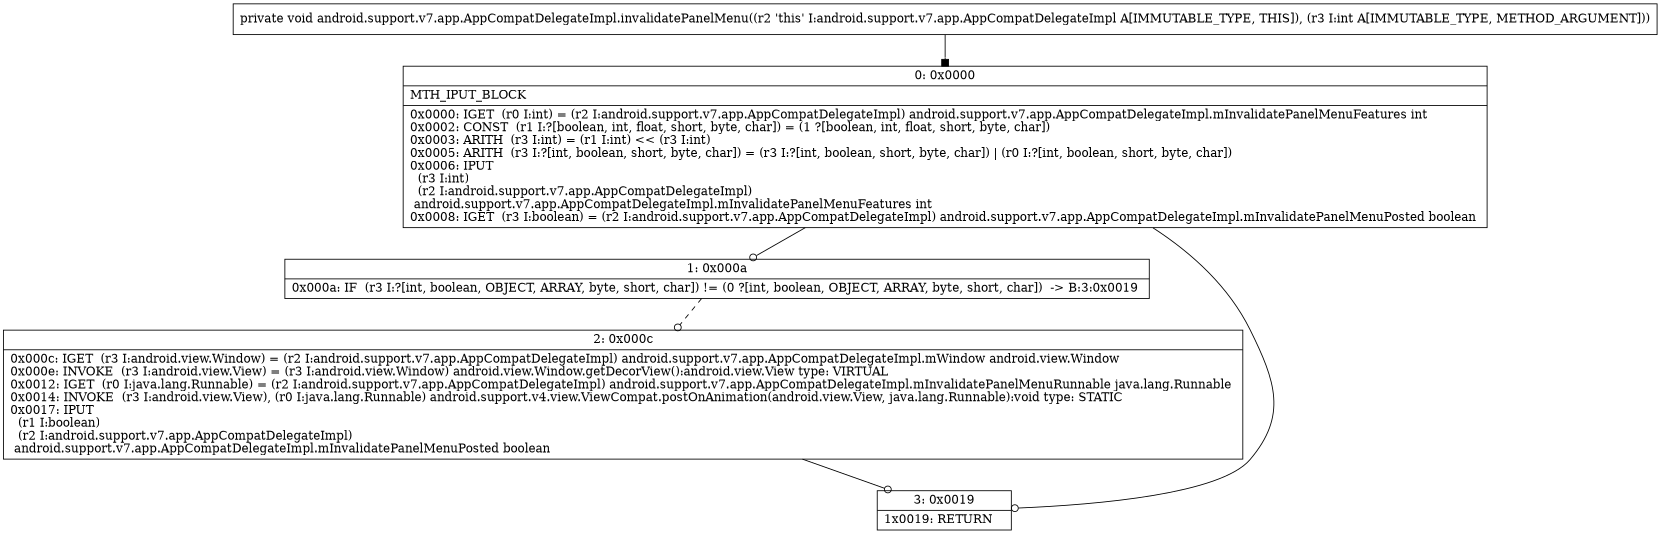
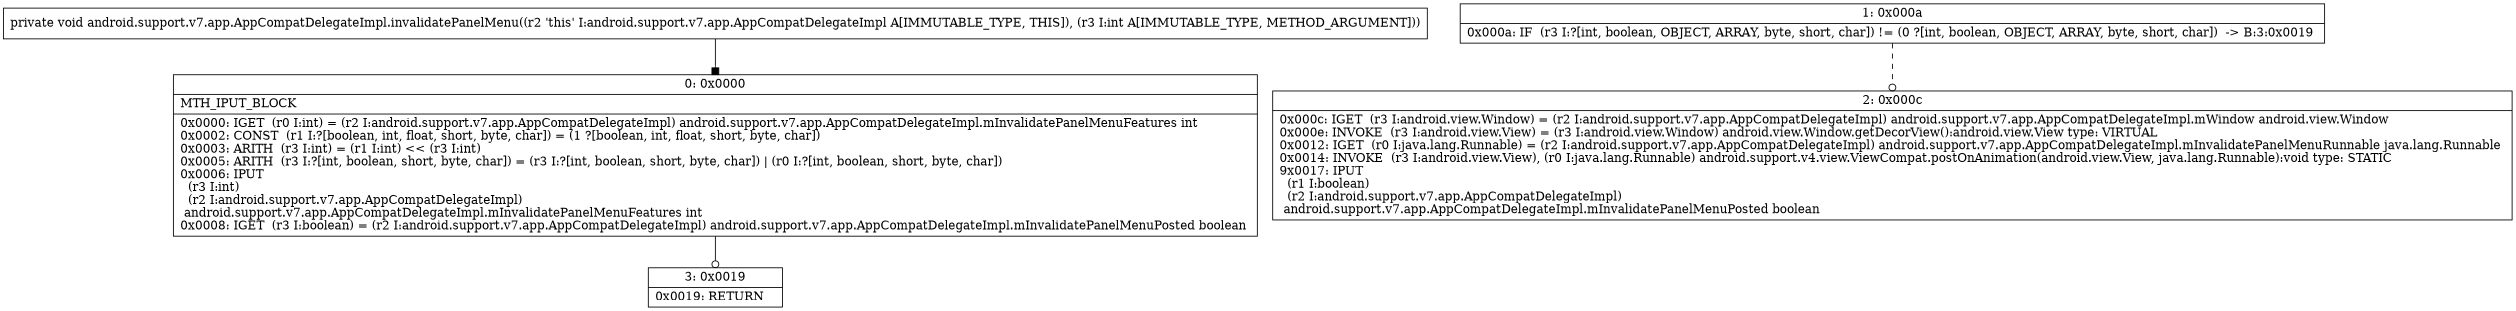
(781, 242) -> none
(56, 410) -> (1325, 171)
(843, 474) -> none
(944, 520) -> (715, 297)
